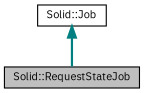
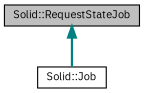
(72, 52) -> (72, 52)
